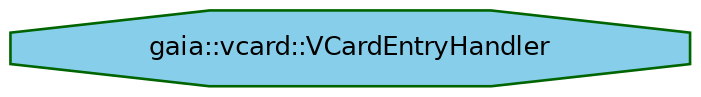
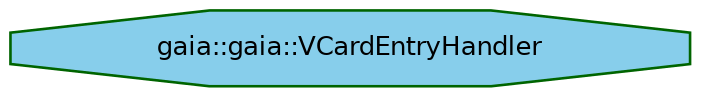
(350, 48) -> (350, 48)
